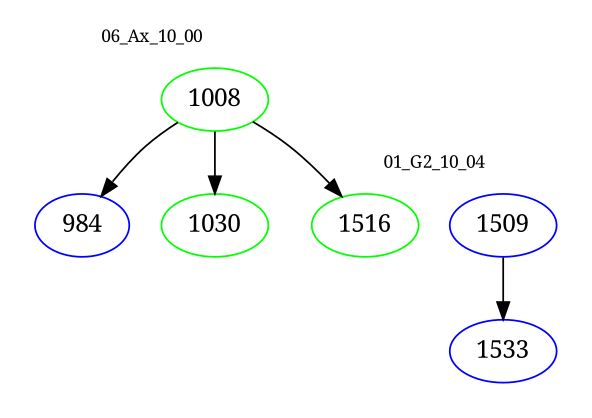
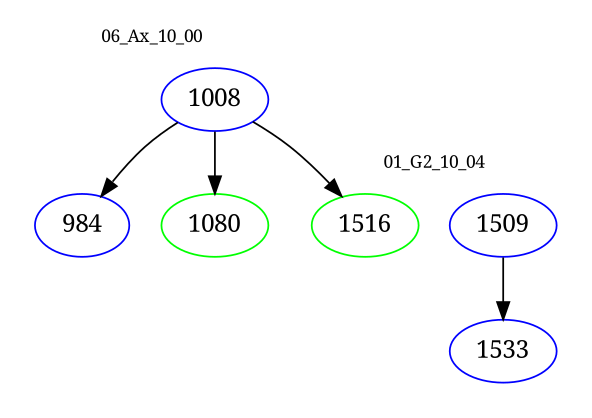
(215, 100) -> (215, 100)
(215, 225) -> (215, 225)
